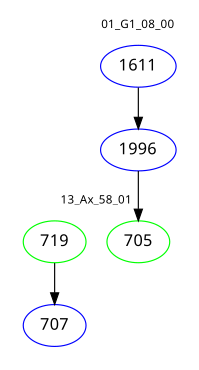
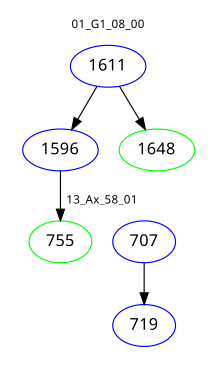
(138, 150) -> (60, 150)
none -> (157, 150)
(55, 242) -> (144, 326)
(138, 242) -> (60, 242)
(55, 278) -> (144, 278)
